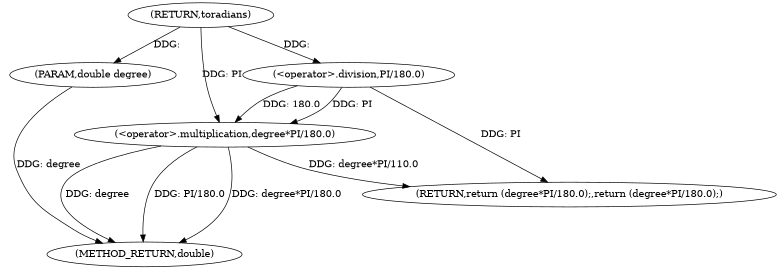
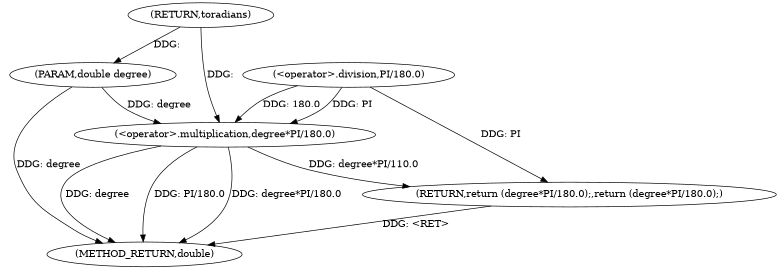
(271, 44) -> none
(222, 75) -> (222, 75)
none -> (125, 109)
none -> (353, 225)
